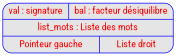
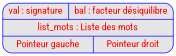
(136, 44) -> (133, 44)
